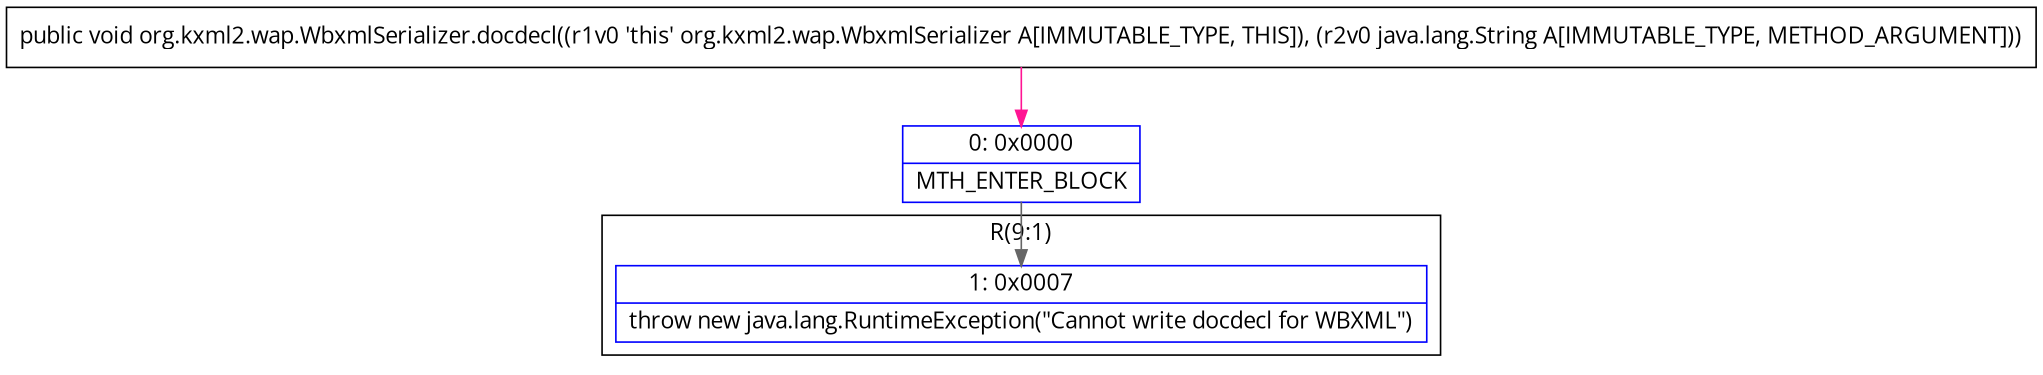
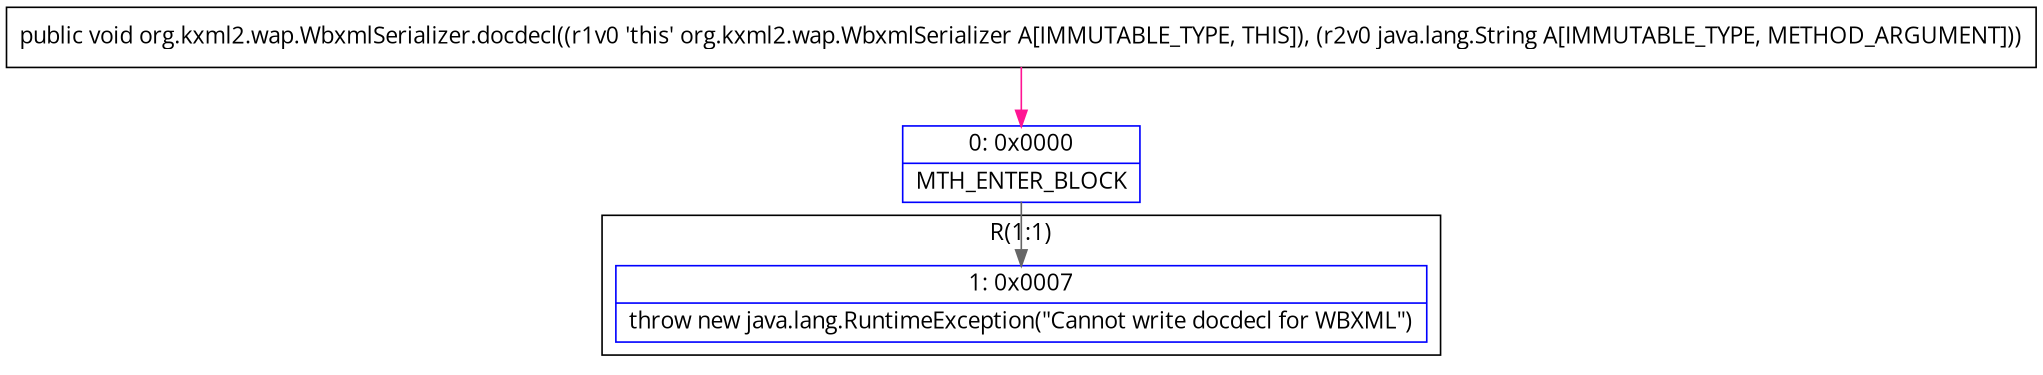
(1021, 234) -> (1021, 234)
